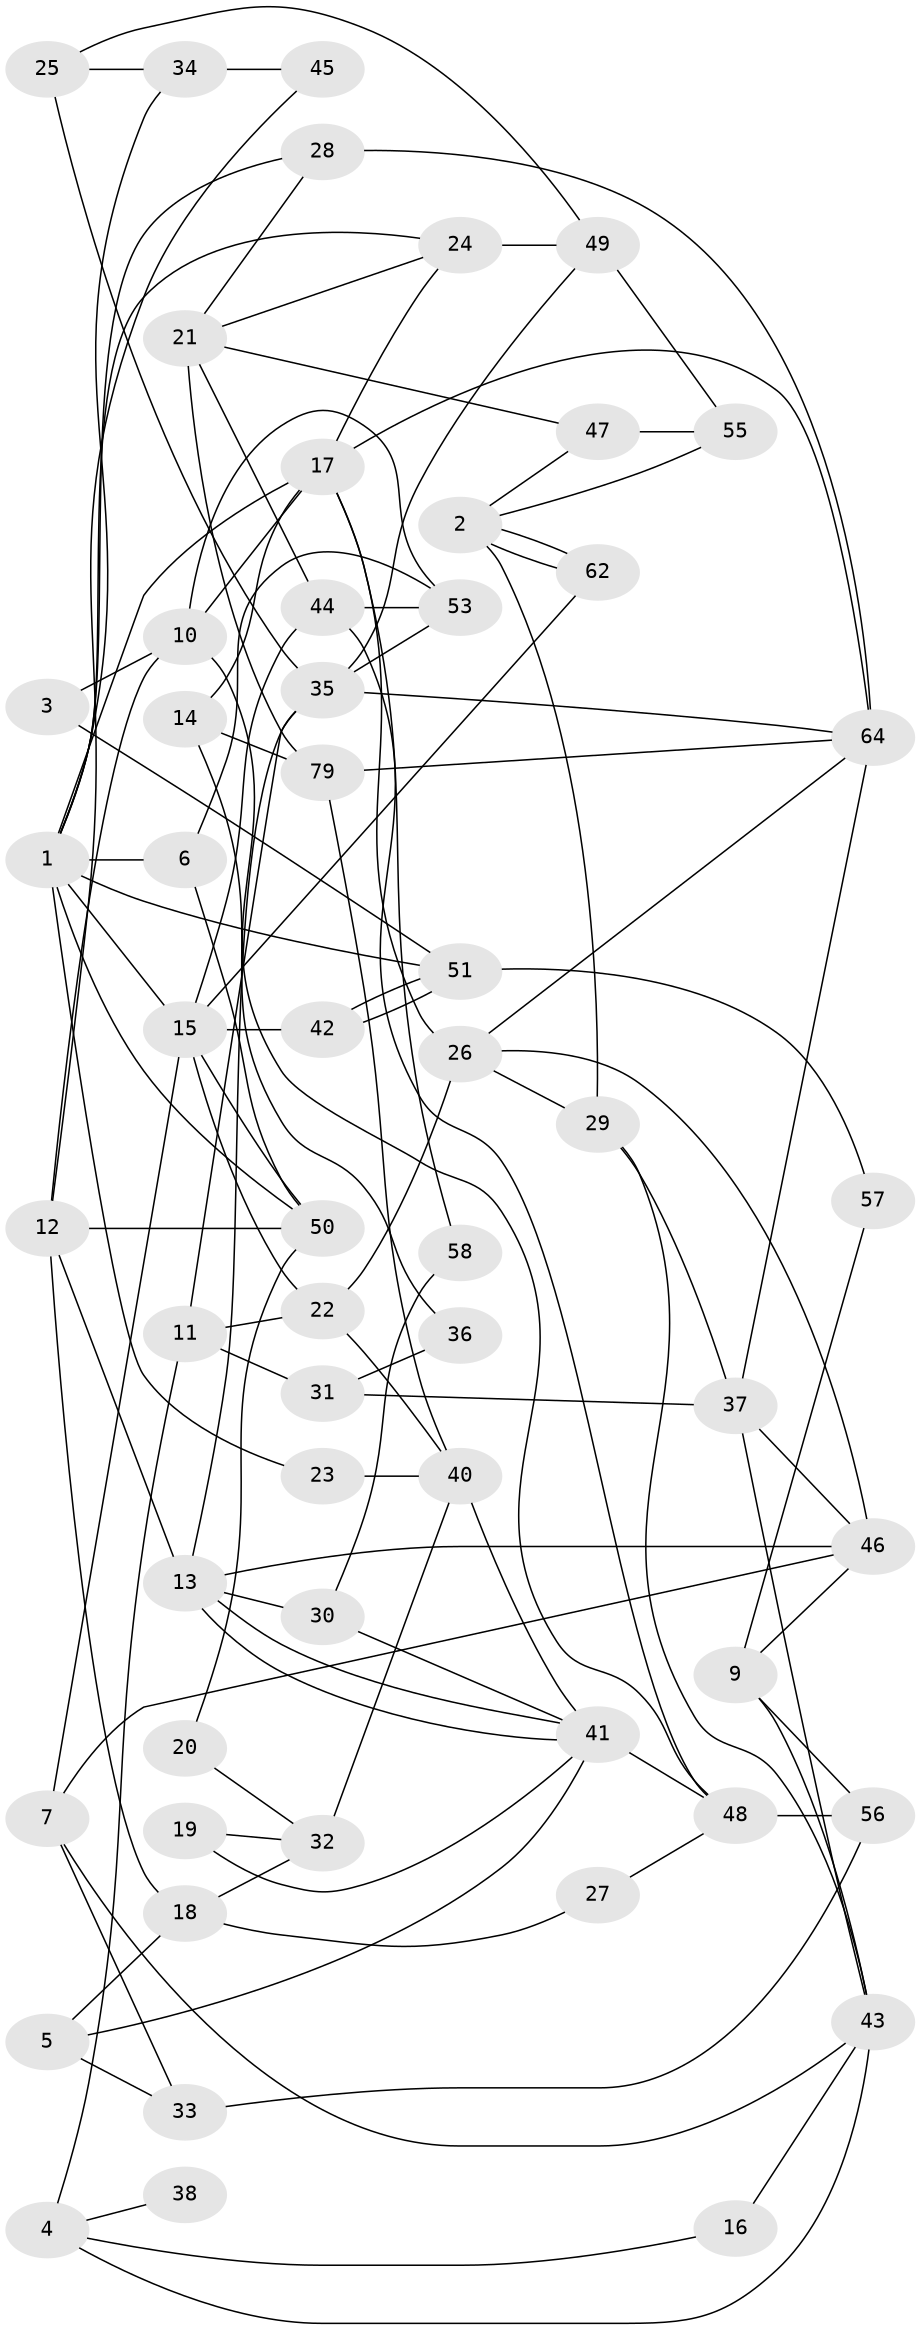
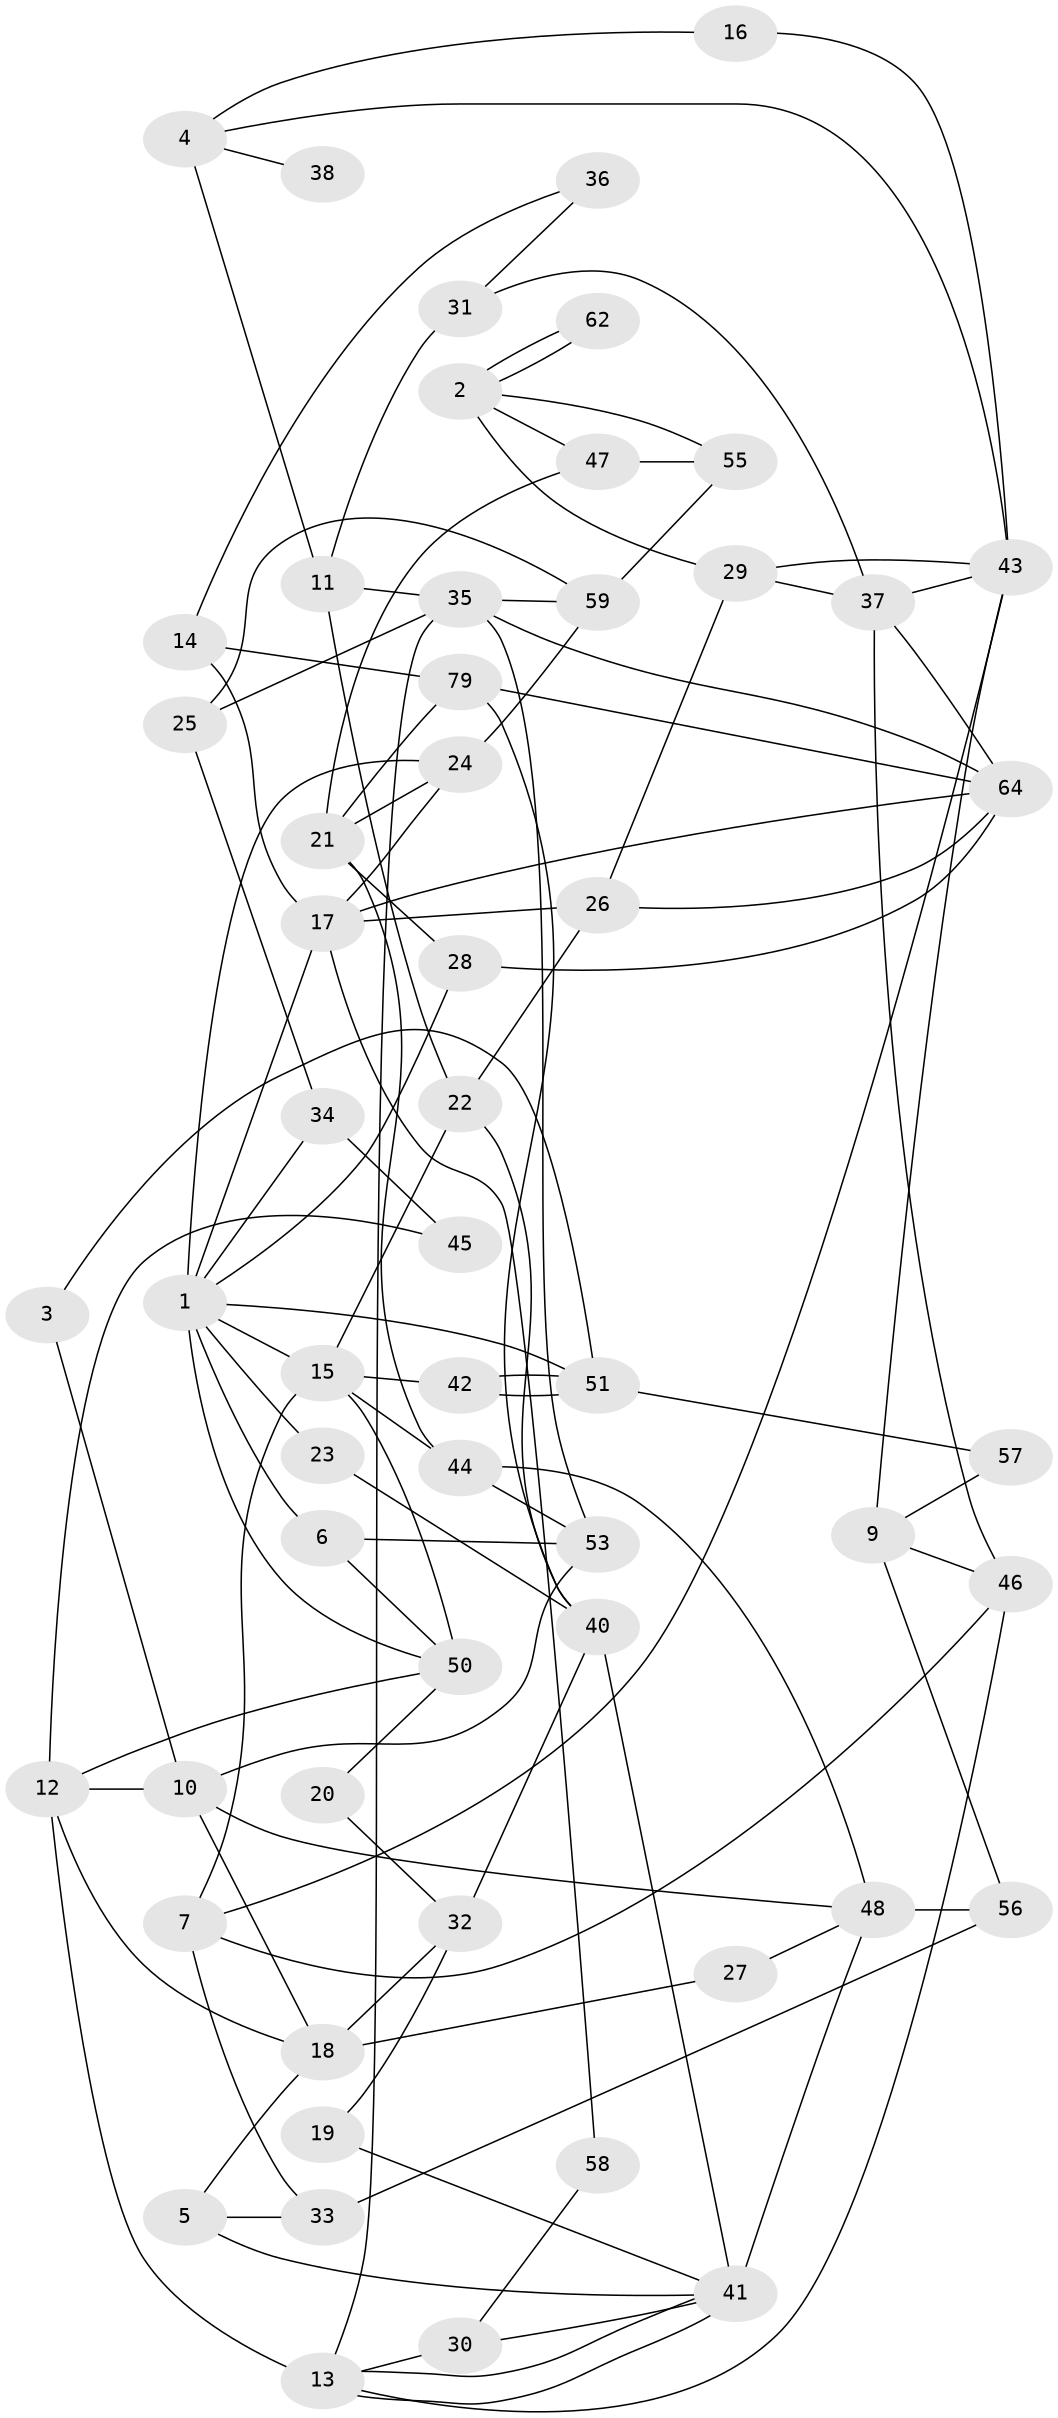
(598, 245) -> (598, 602)
(253, 551) -> (254, 1921)
(410, 781) -> none
(755, 1218) -> none
